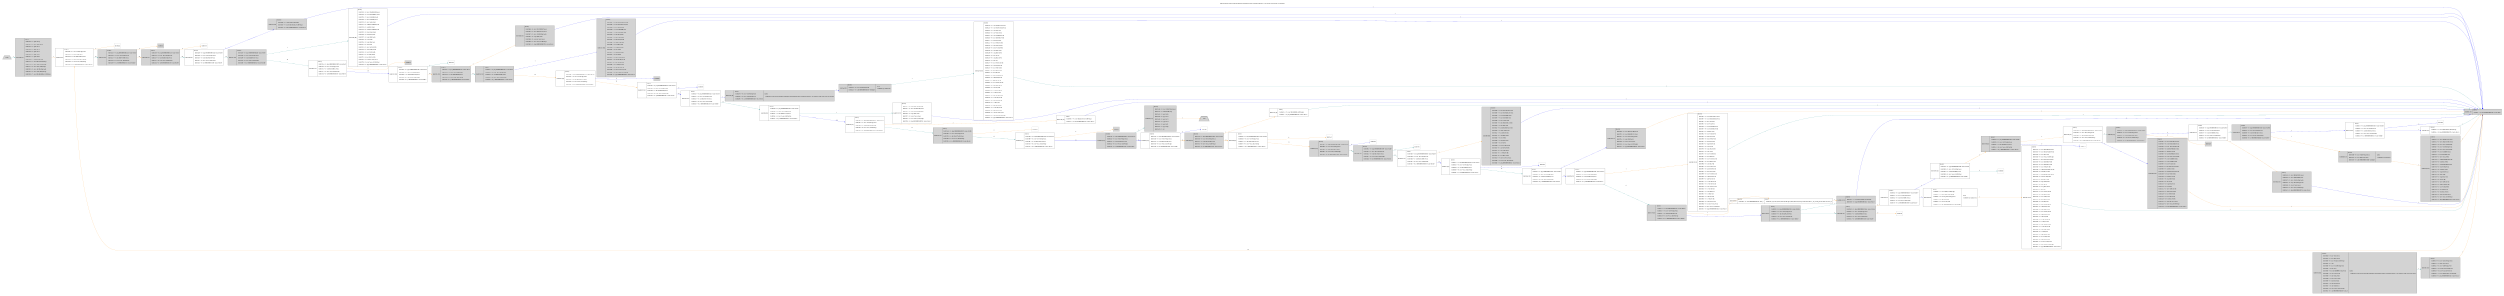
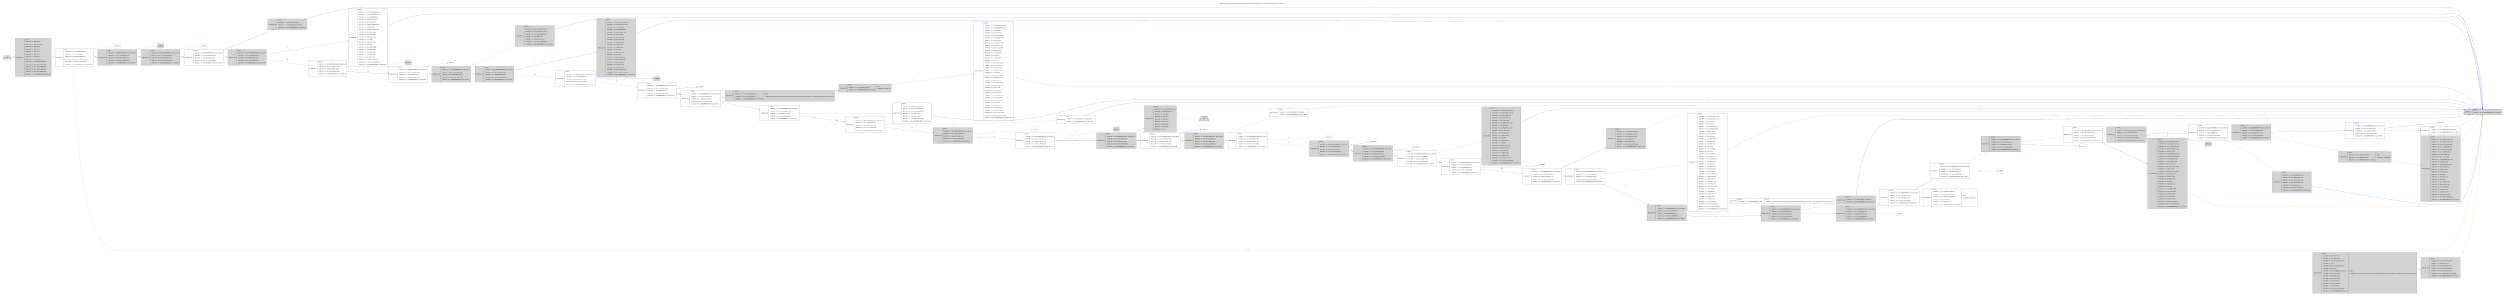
(2042, 197) -> none
